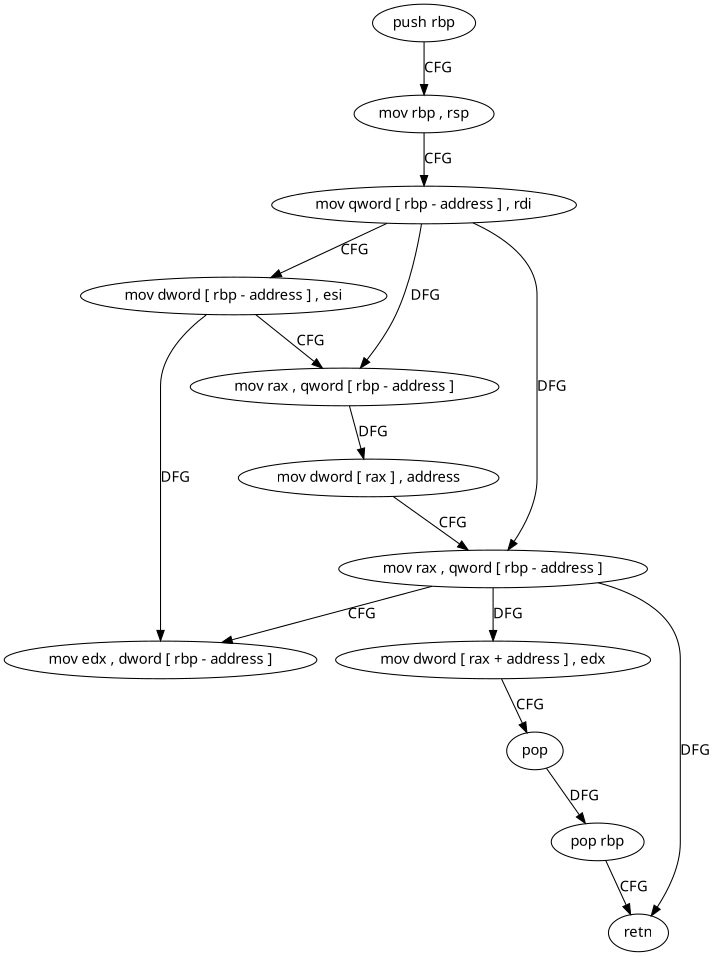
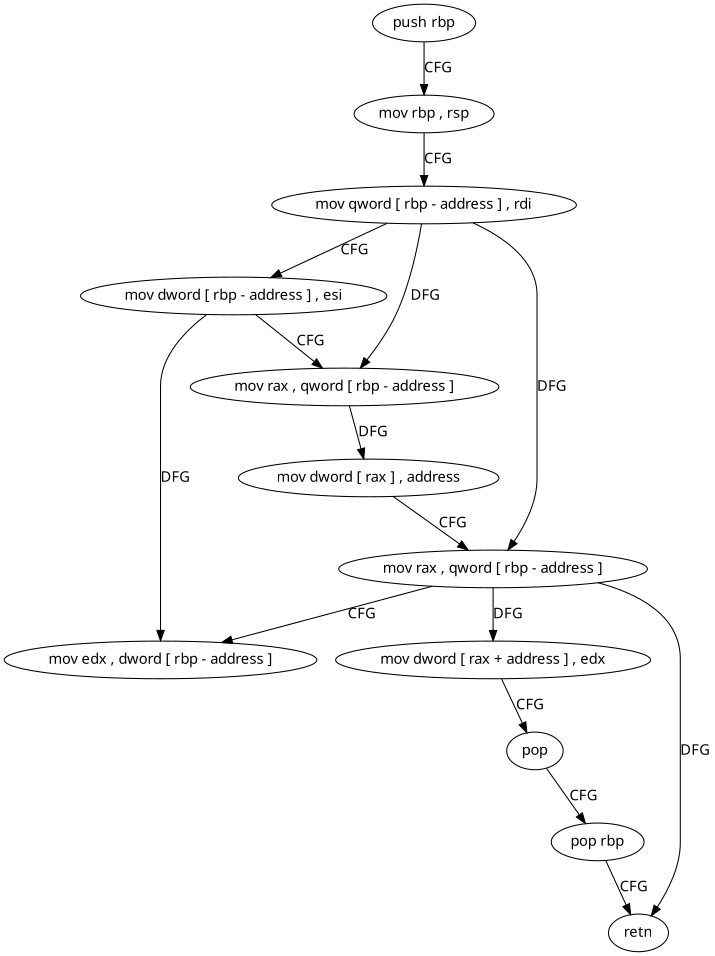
(585, 796) -> (584, 796)
